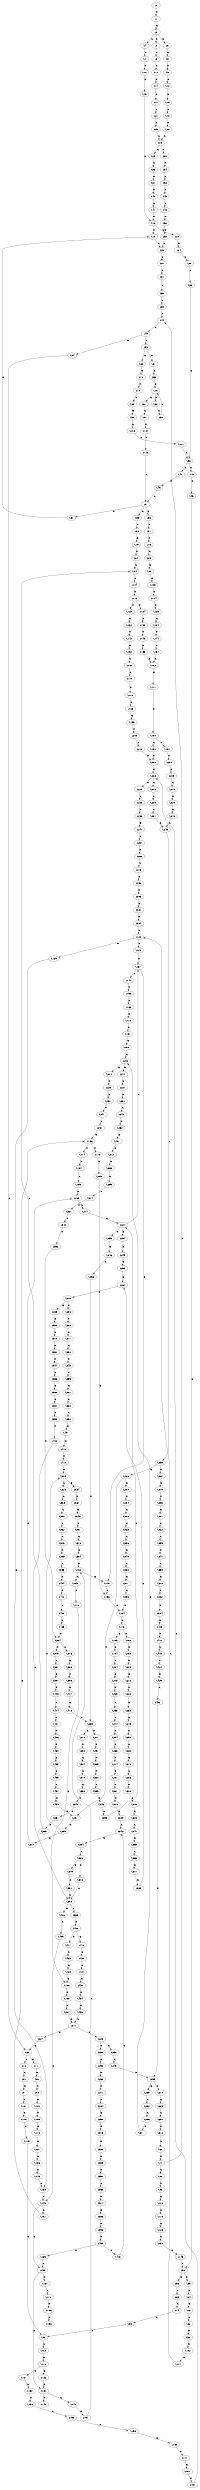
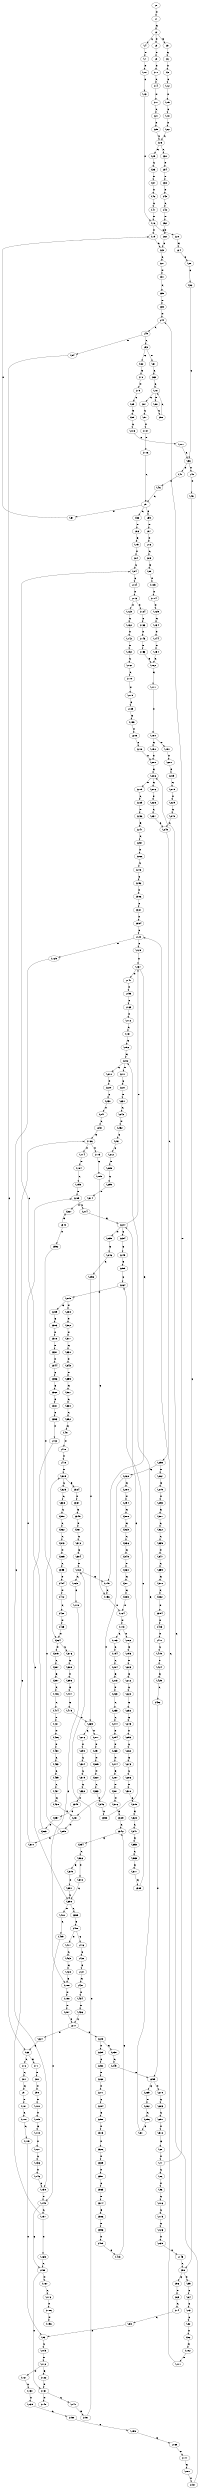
(66, 1218) -> (63, 1218)
(73, 2250) -> (43, 2236)
